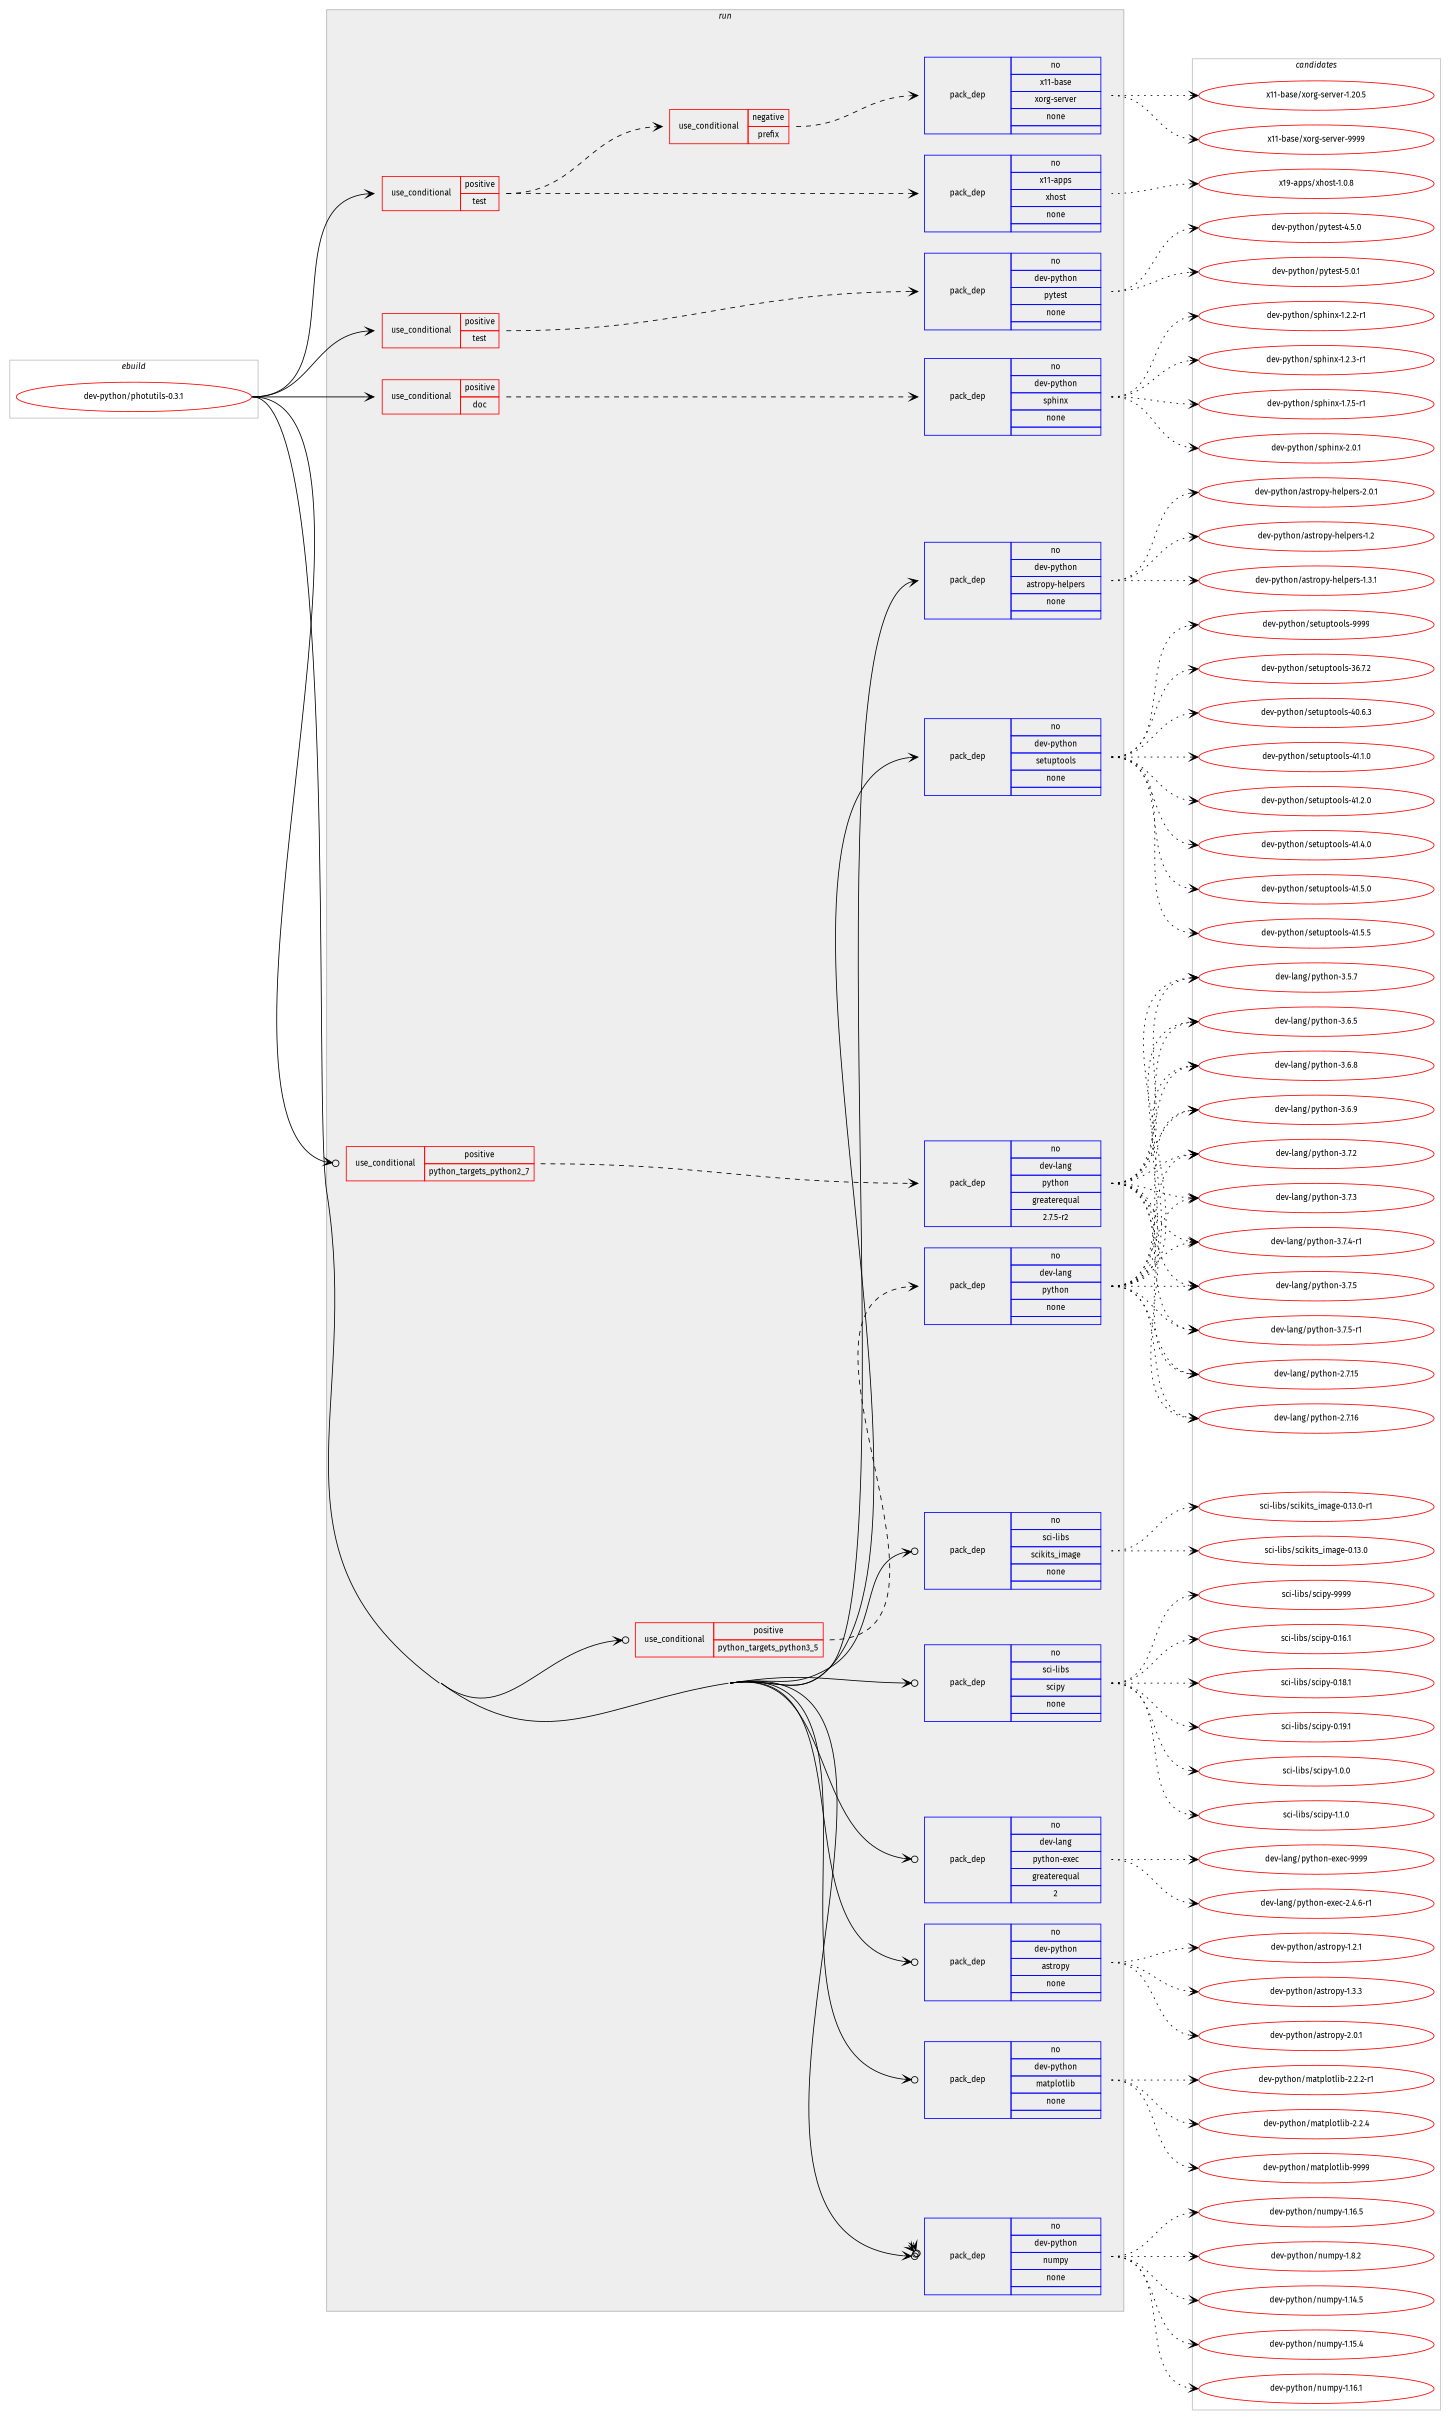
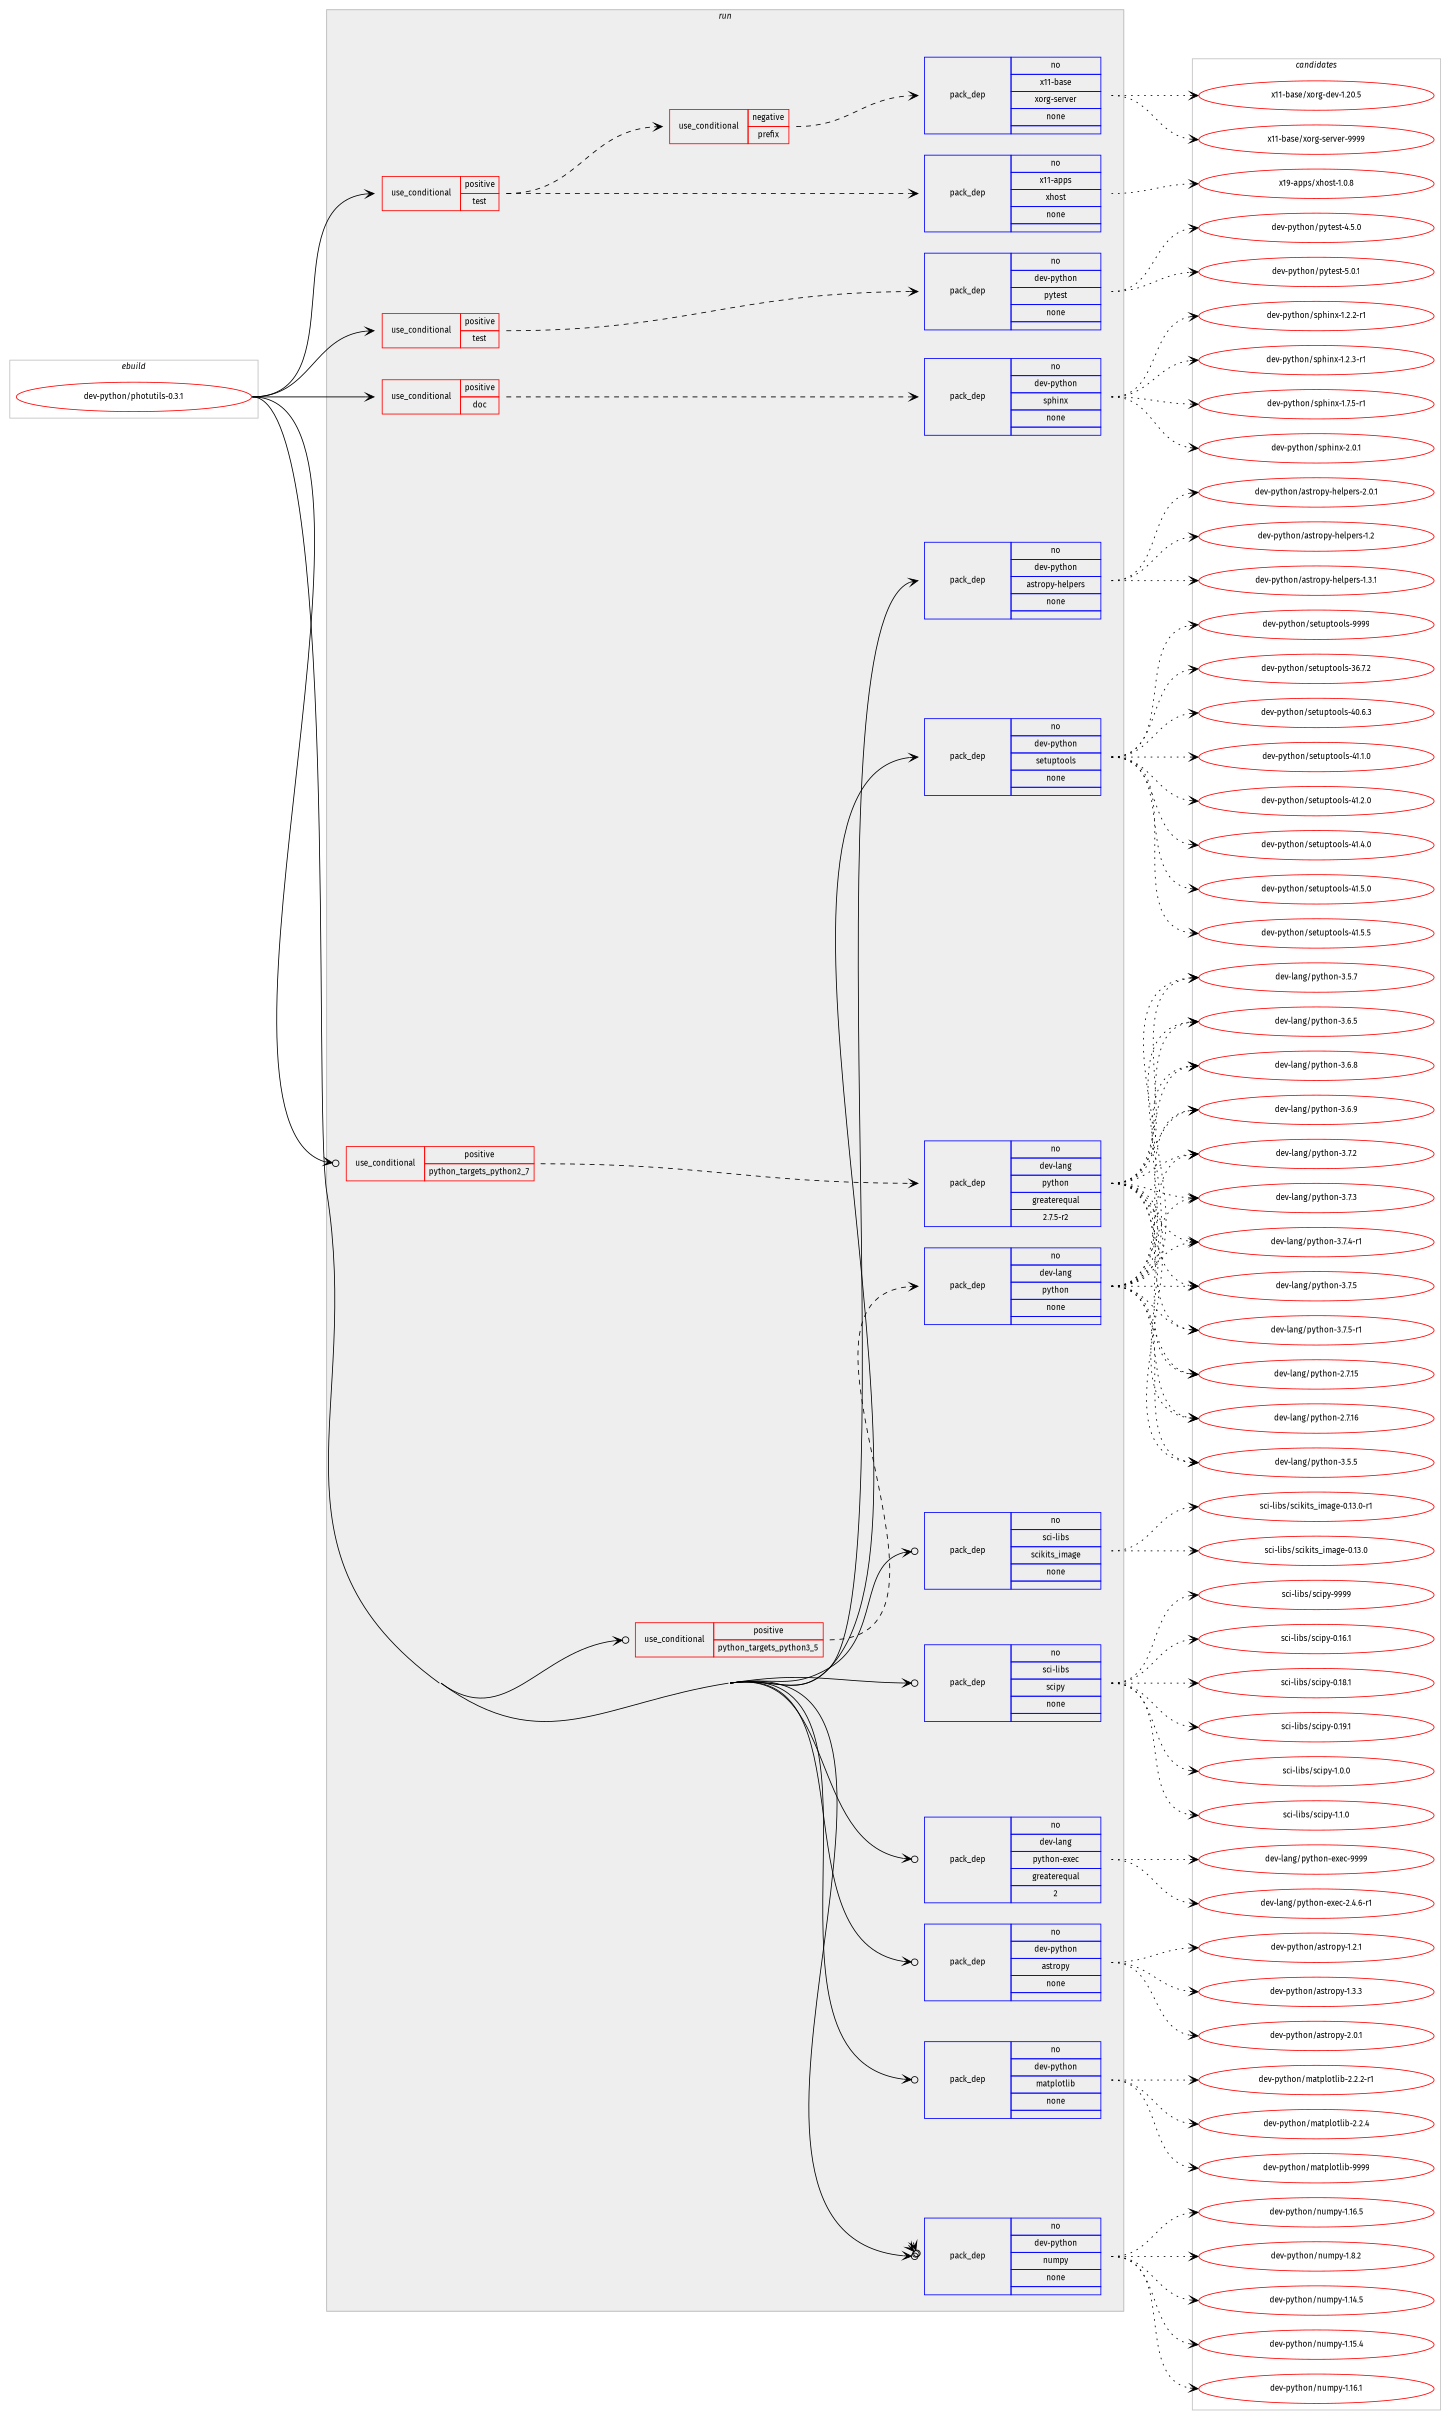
(1316, 96) -> (1316, 96)
none -> (1316, 1463)
